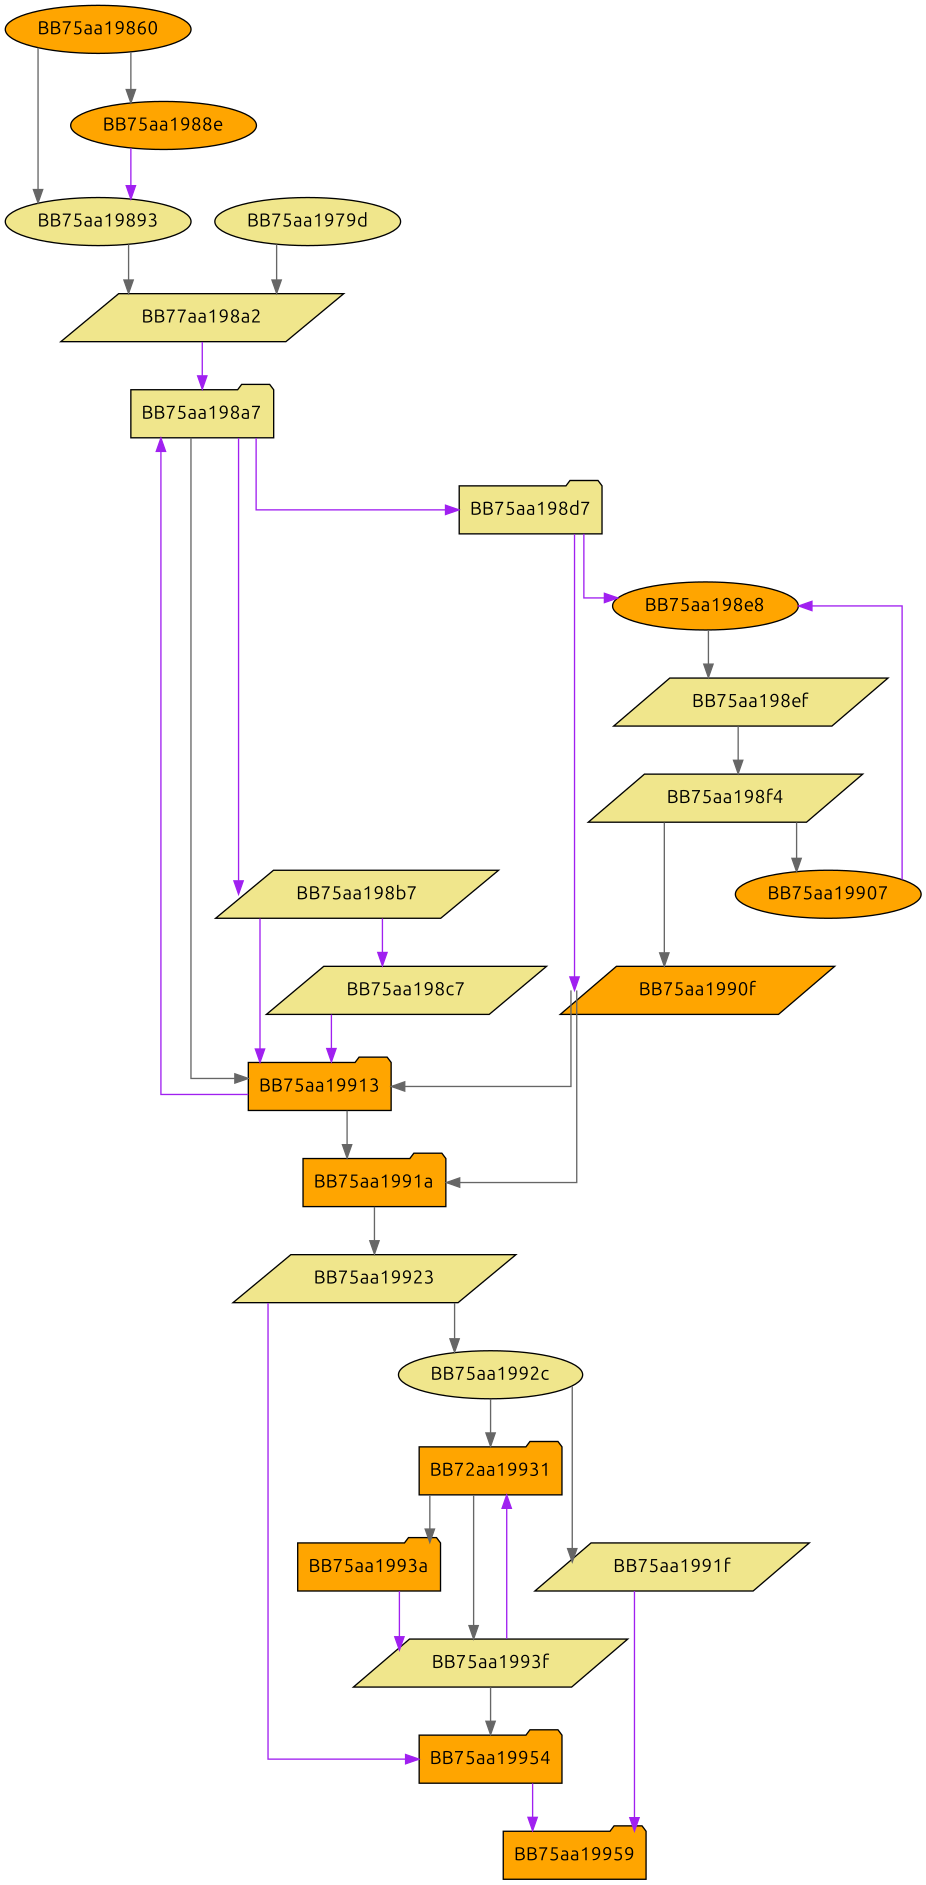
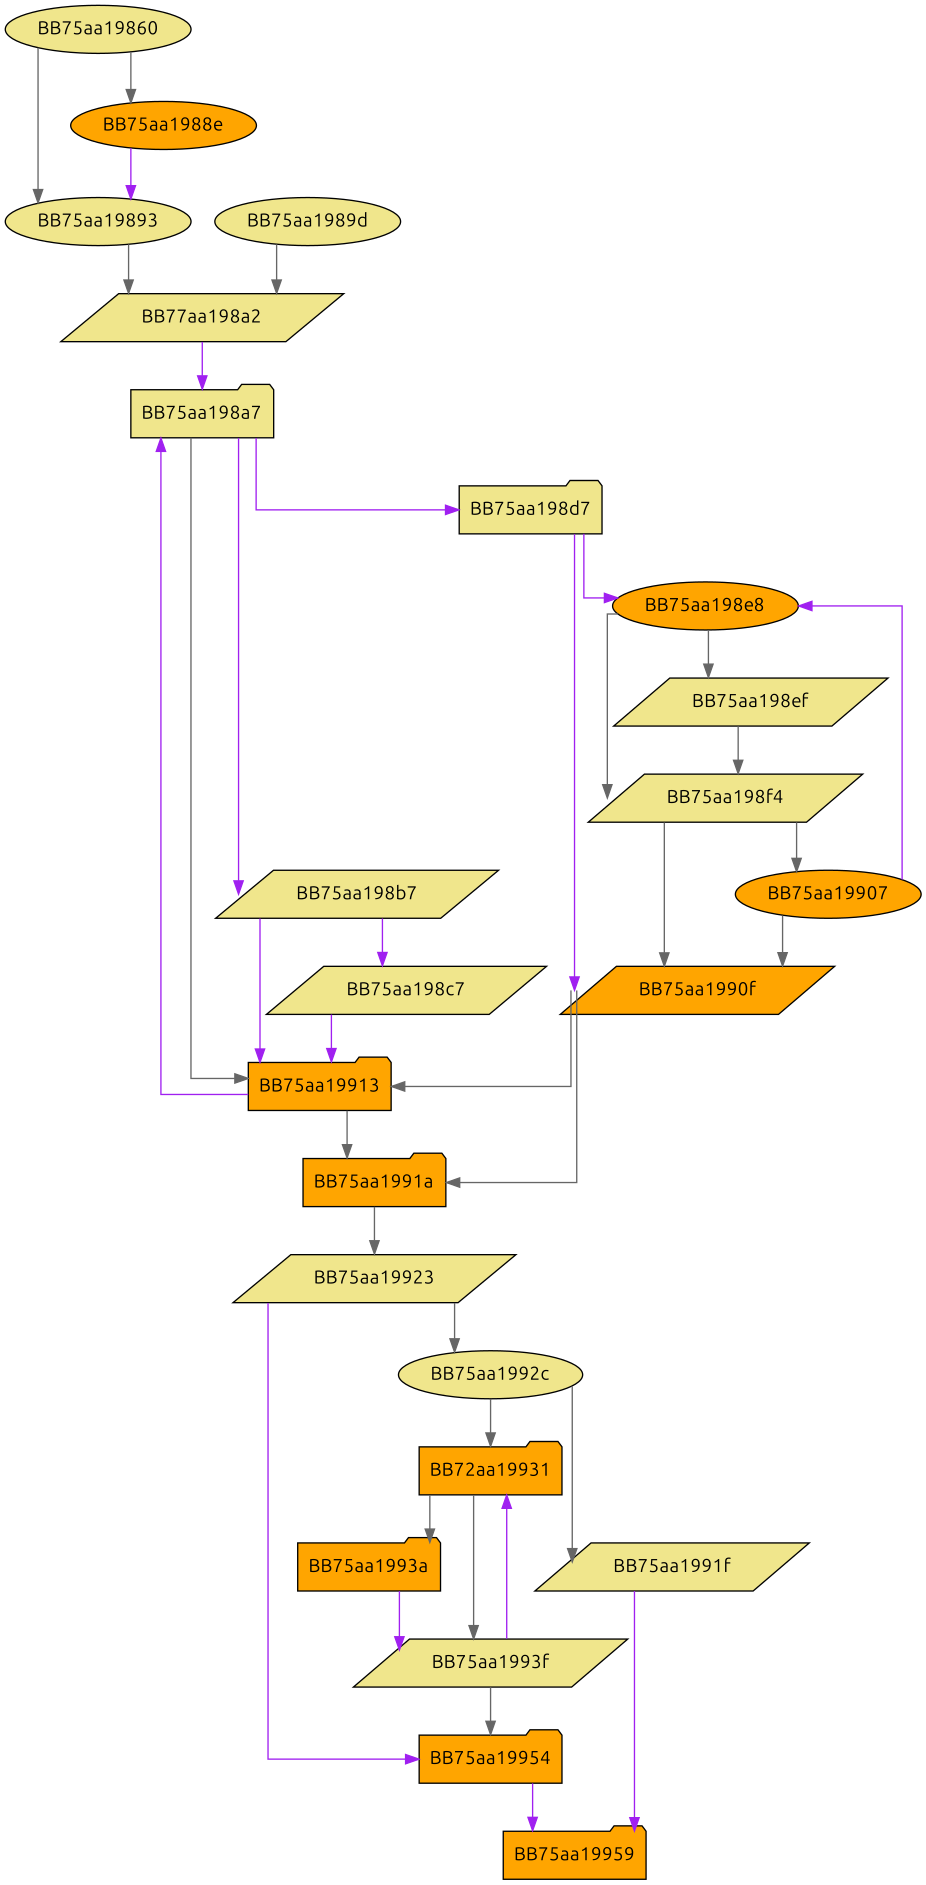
(98, 29) -> (98, 29)
(308, 222) -> (308, 222)
none -> (607, 694)
none -> (783, 934)
